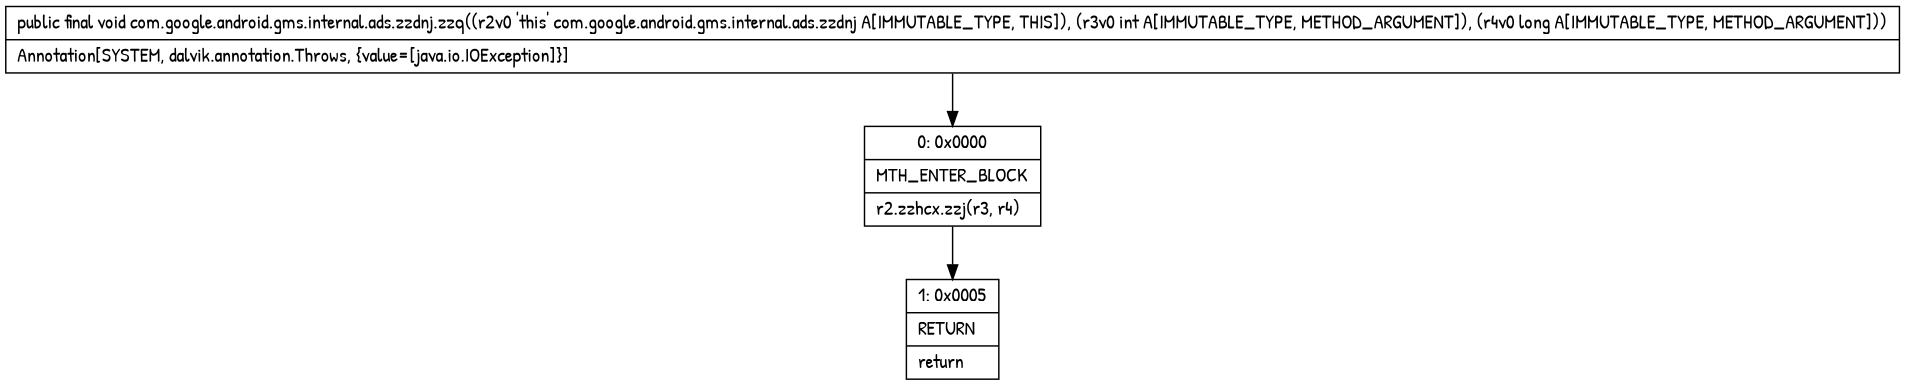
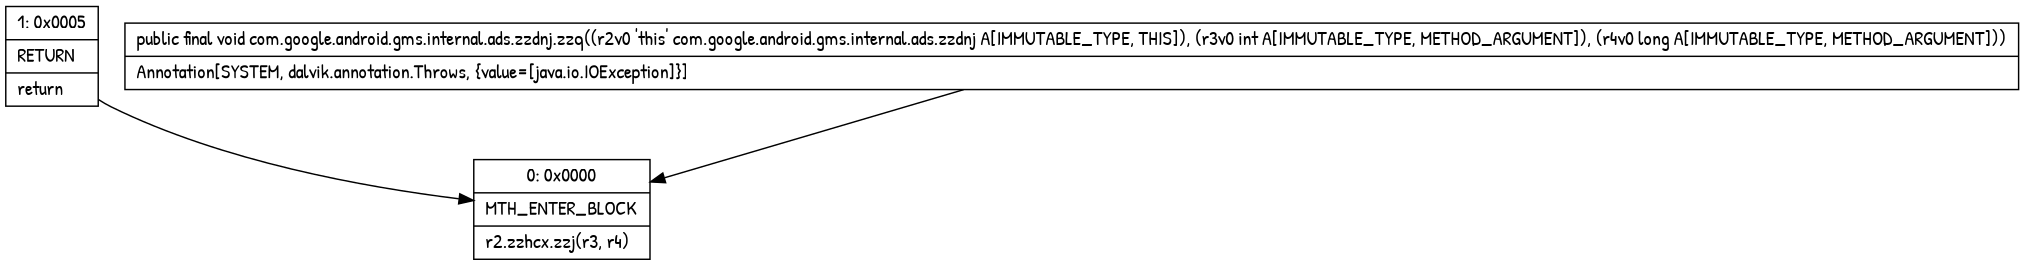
(953, 246) -> (274, 165)
